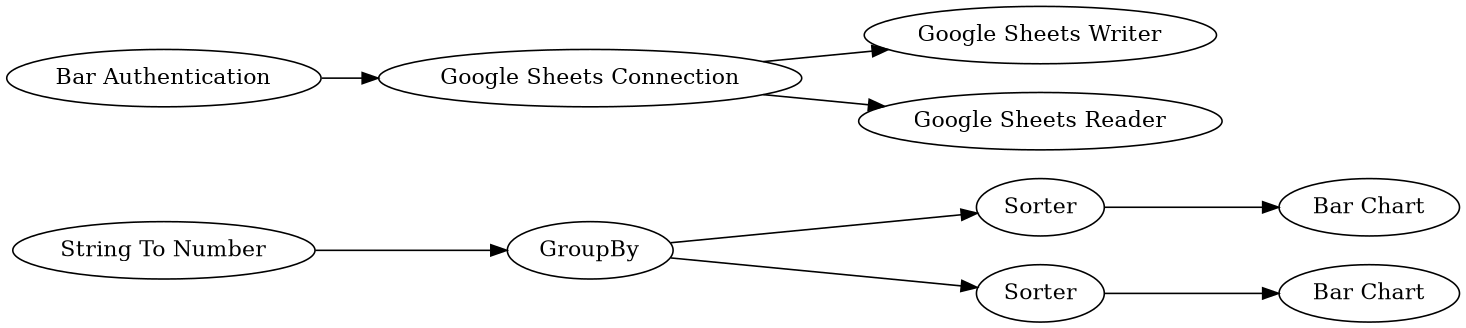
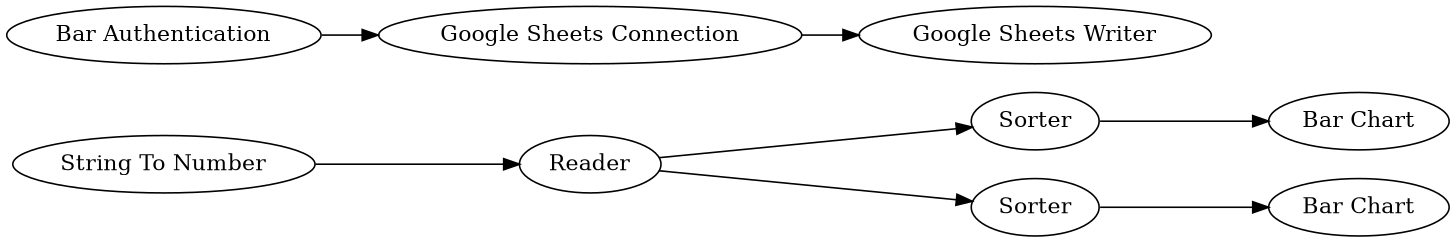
(1040, 121) -> none
(590, 250) -> (590, 164)
